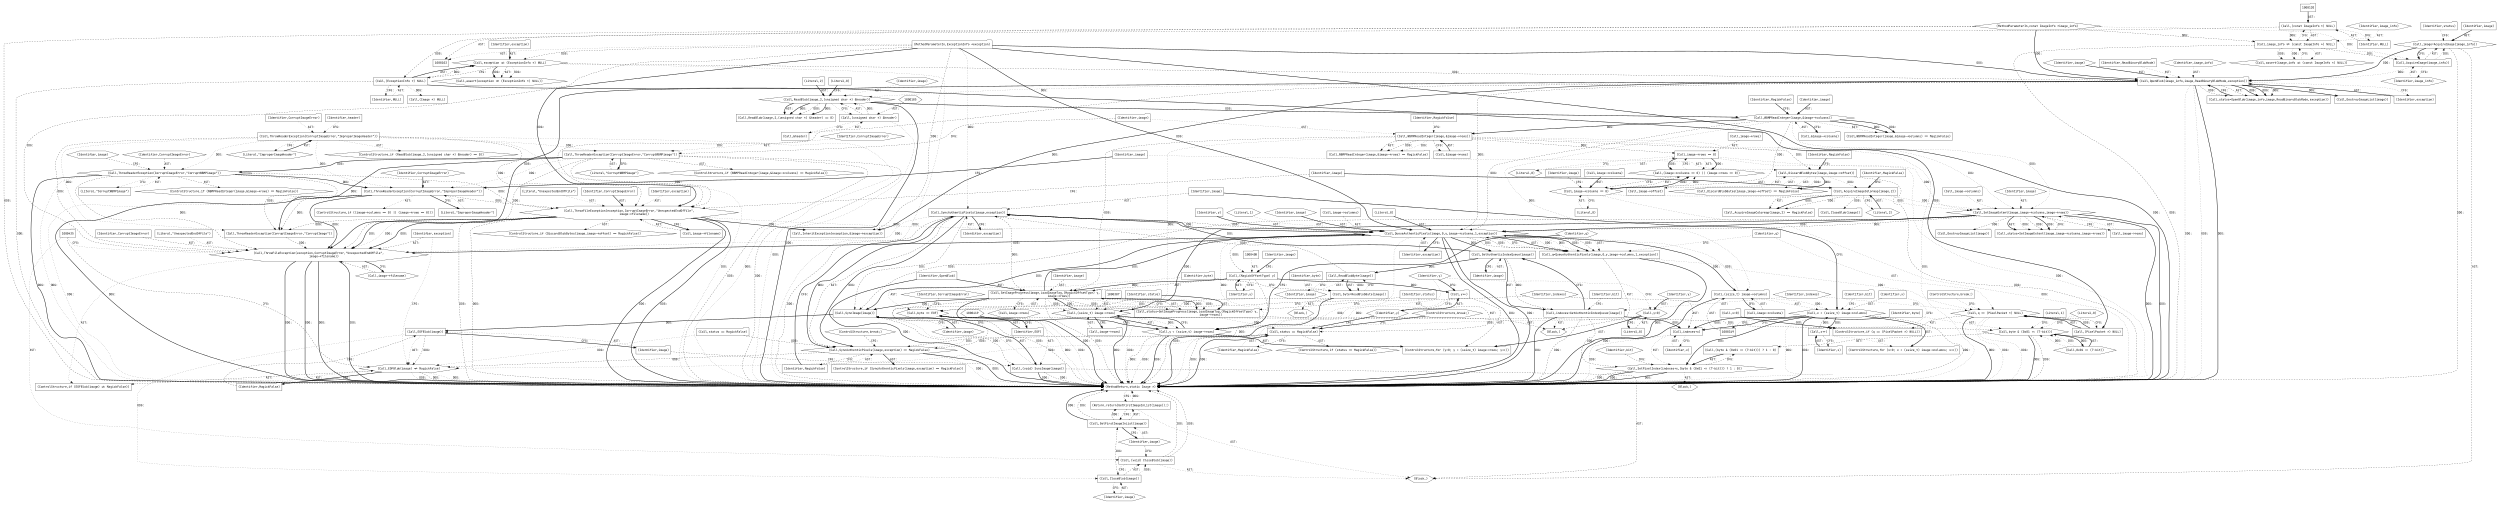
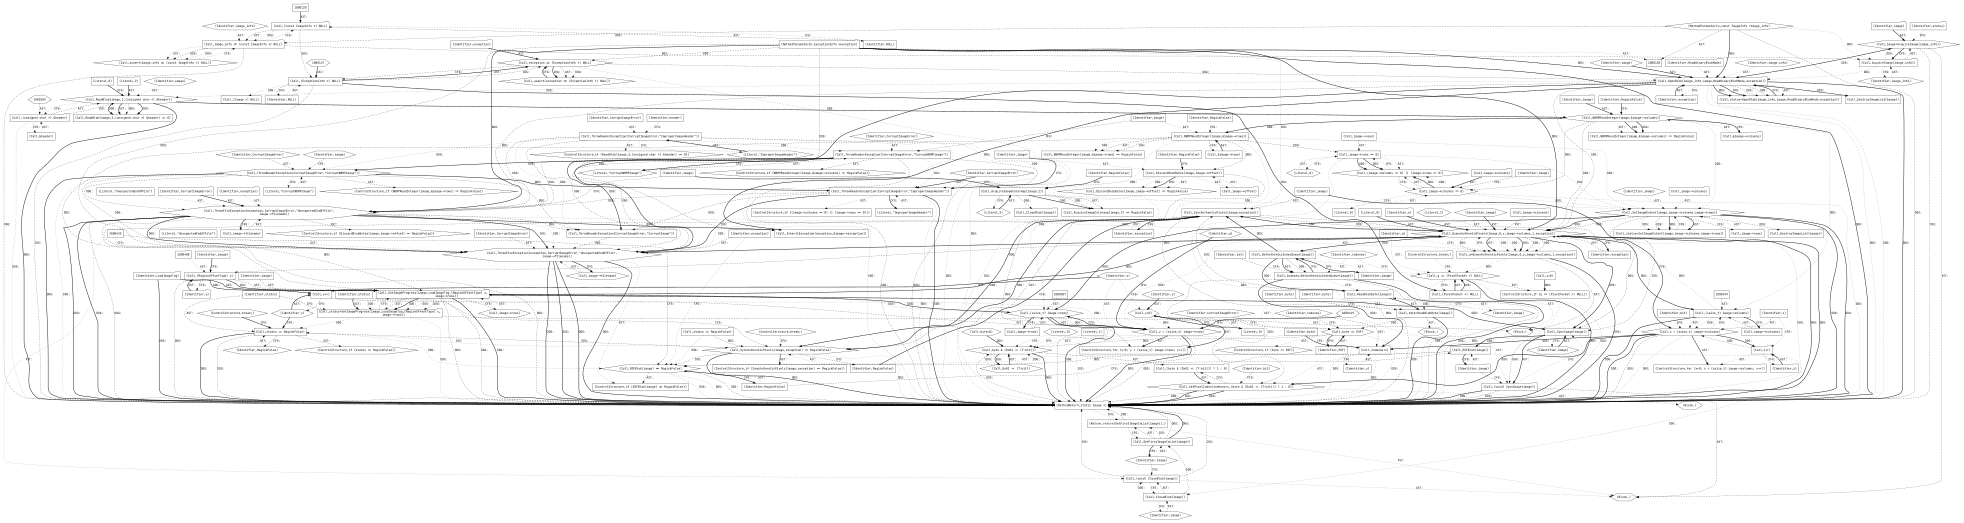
none -> (318, 63)
none -> (543, 73)
(937, 276) -> (157, 276)
(1368, 286) -> (1341, 285)
(1751, 320) -> (1716, 325)
none -> (981, 332)
none -> (1264, 350)
